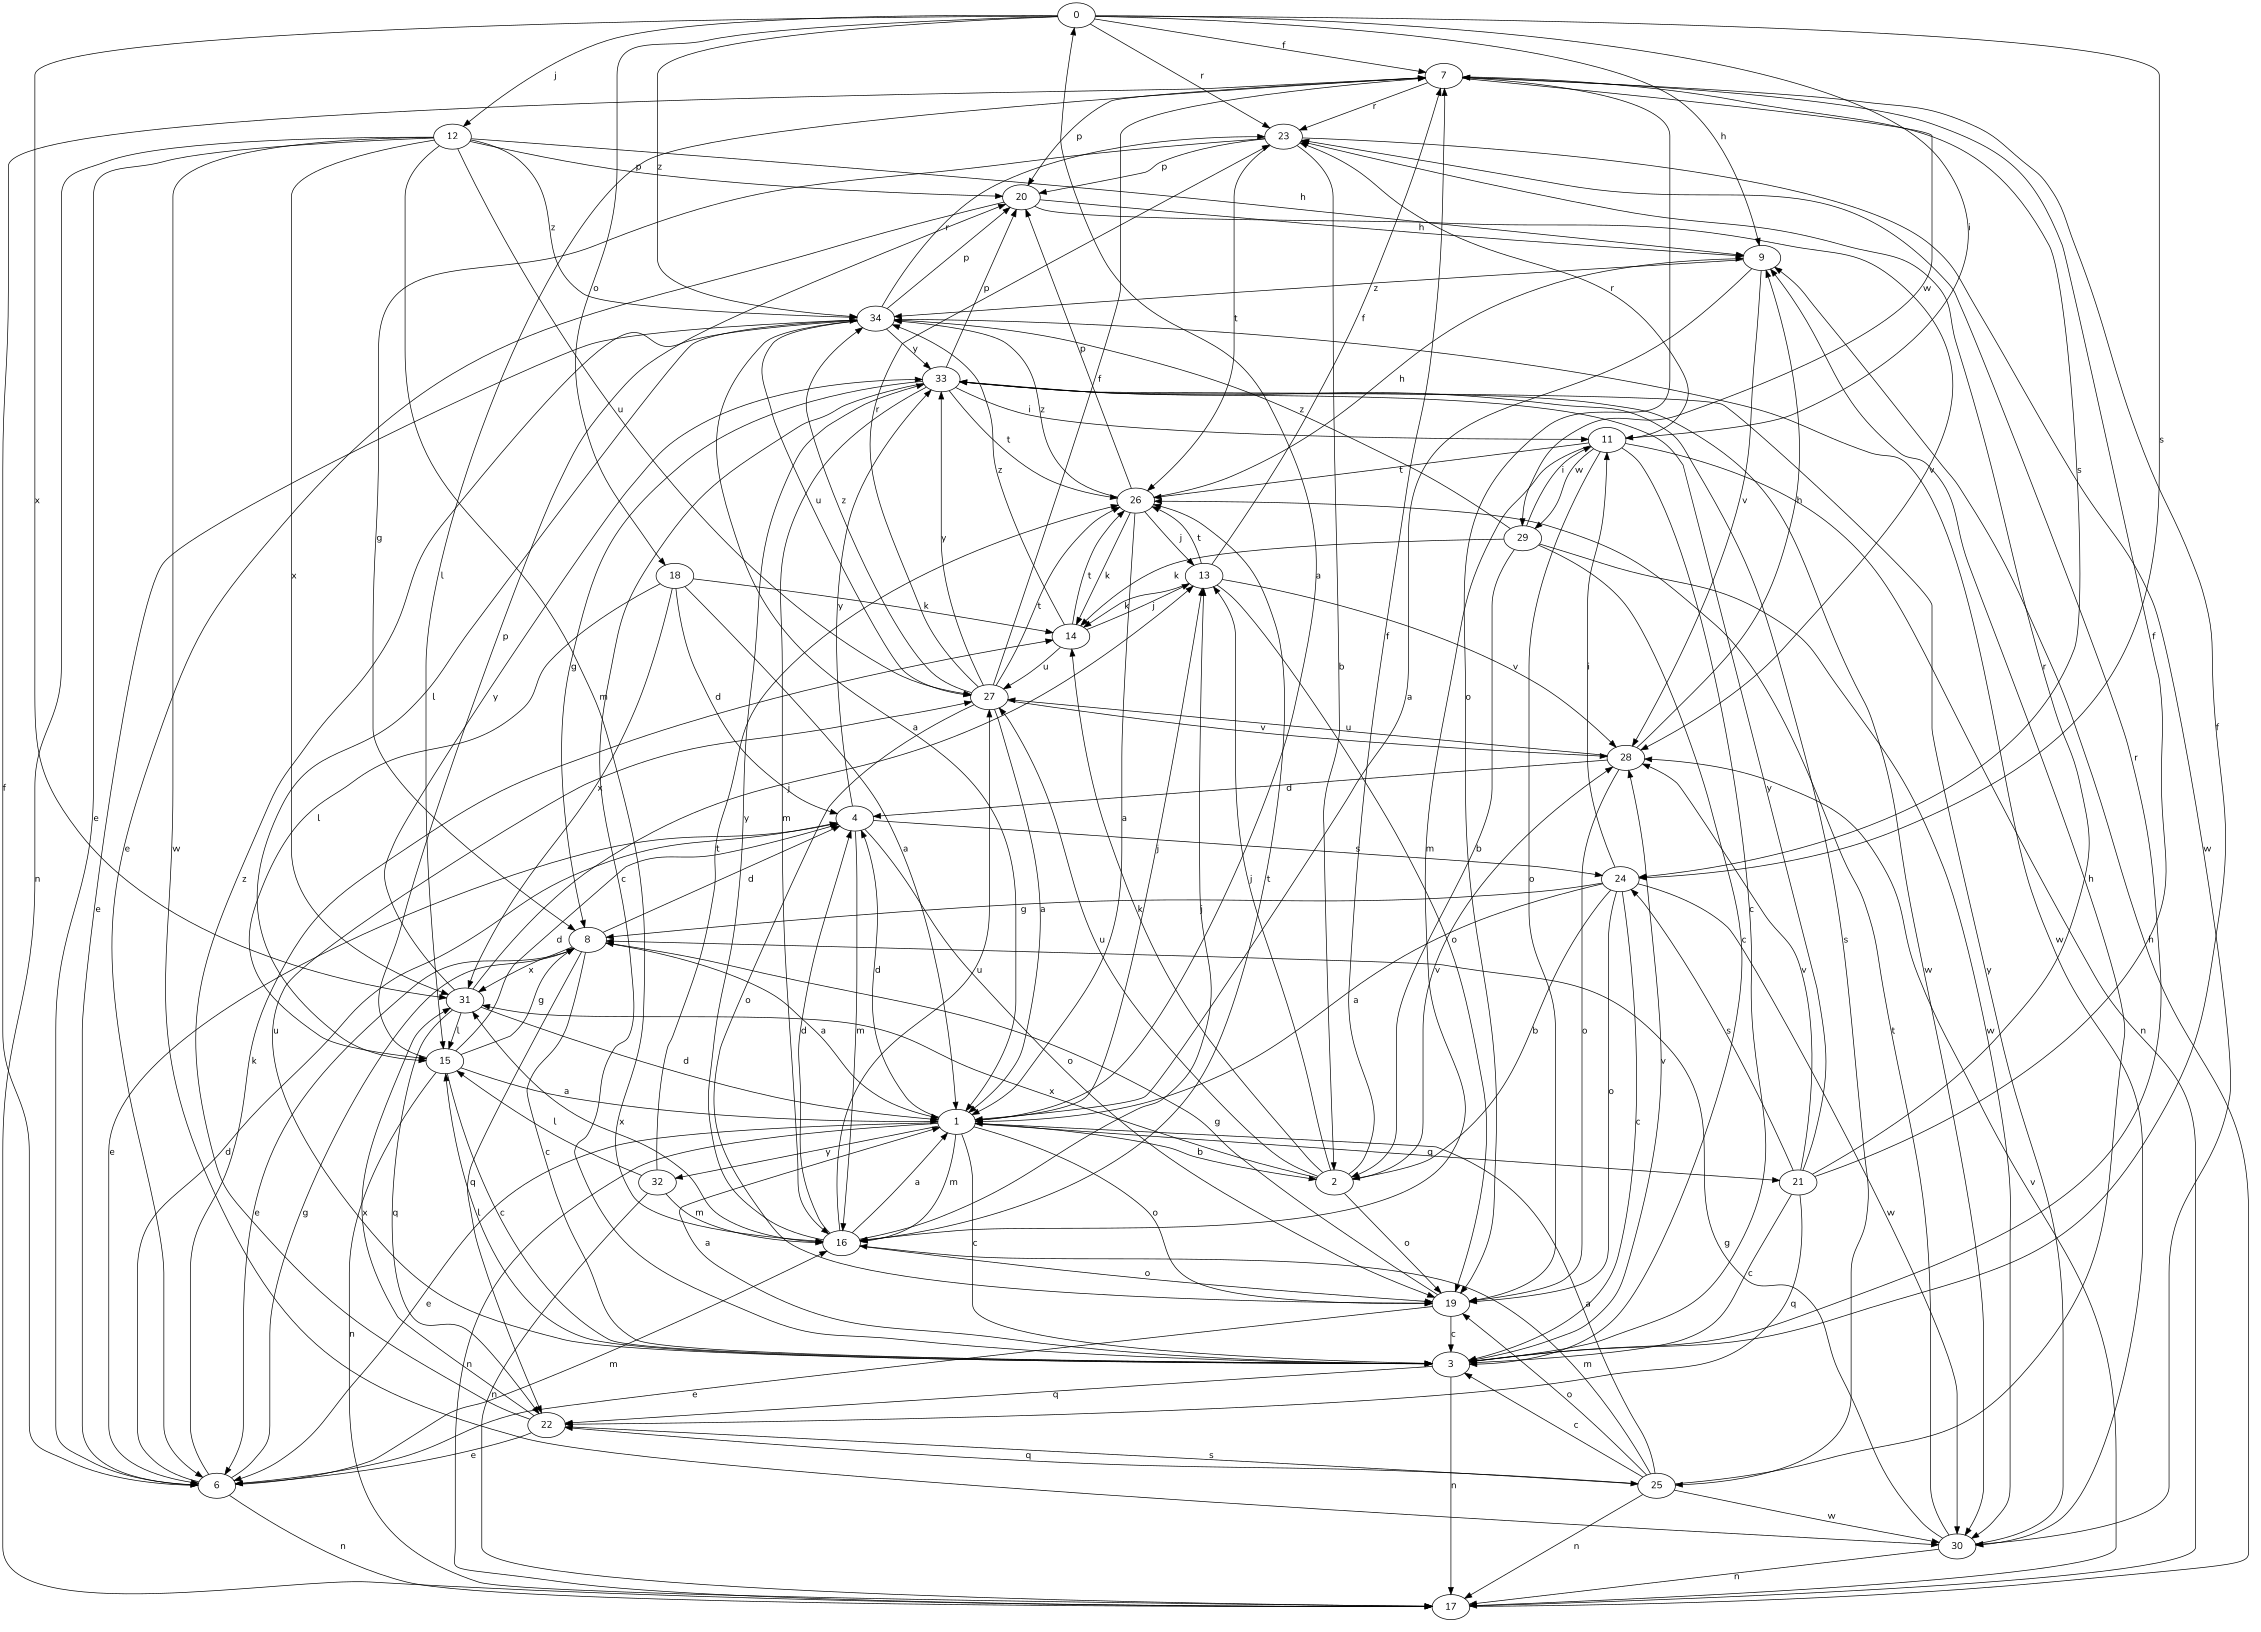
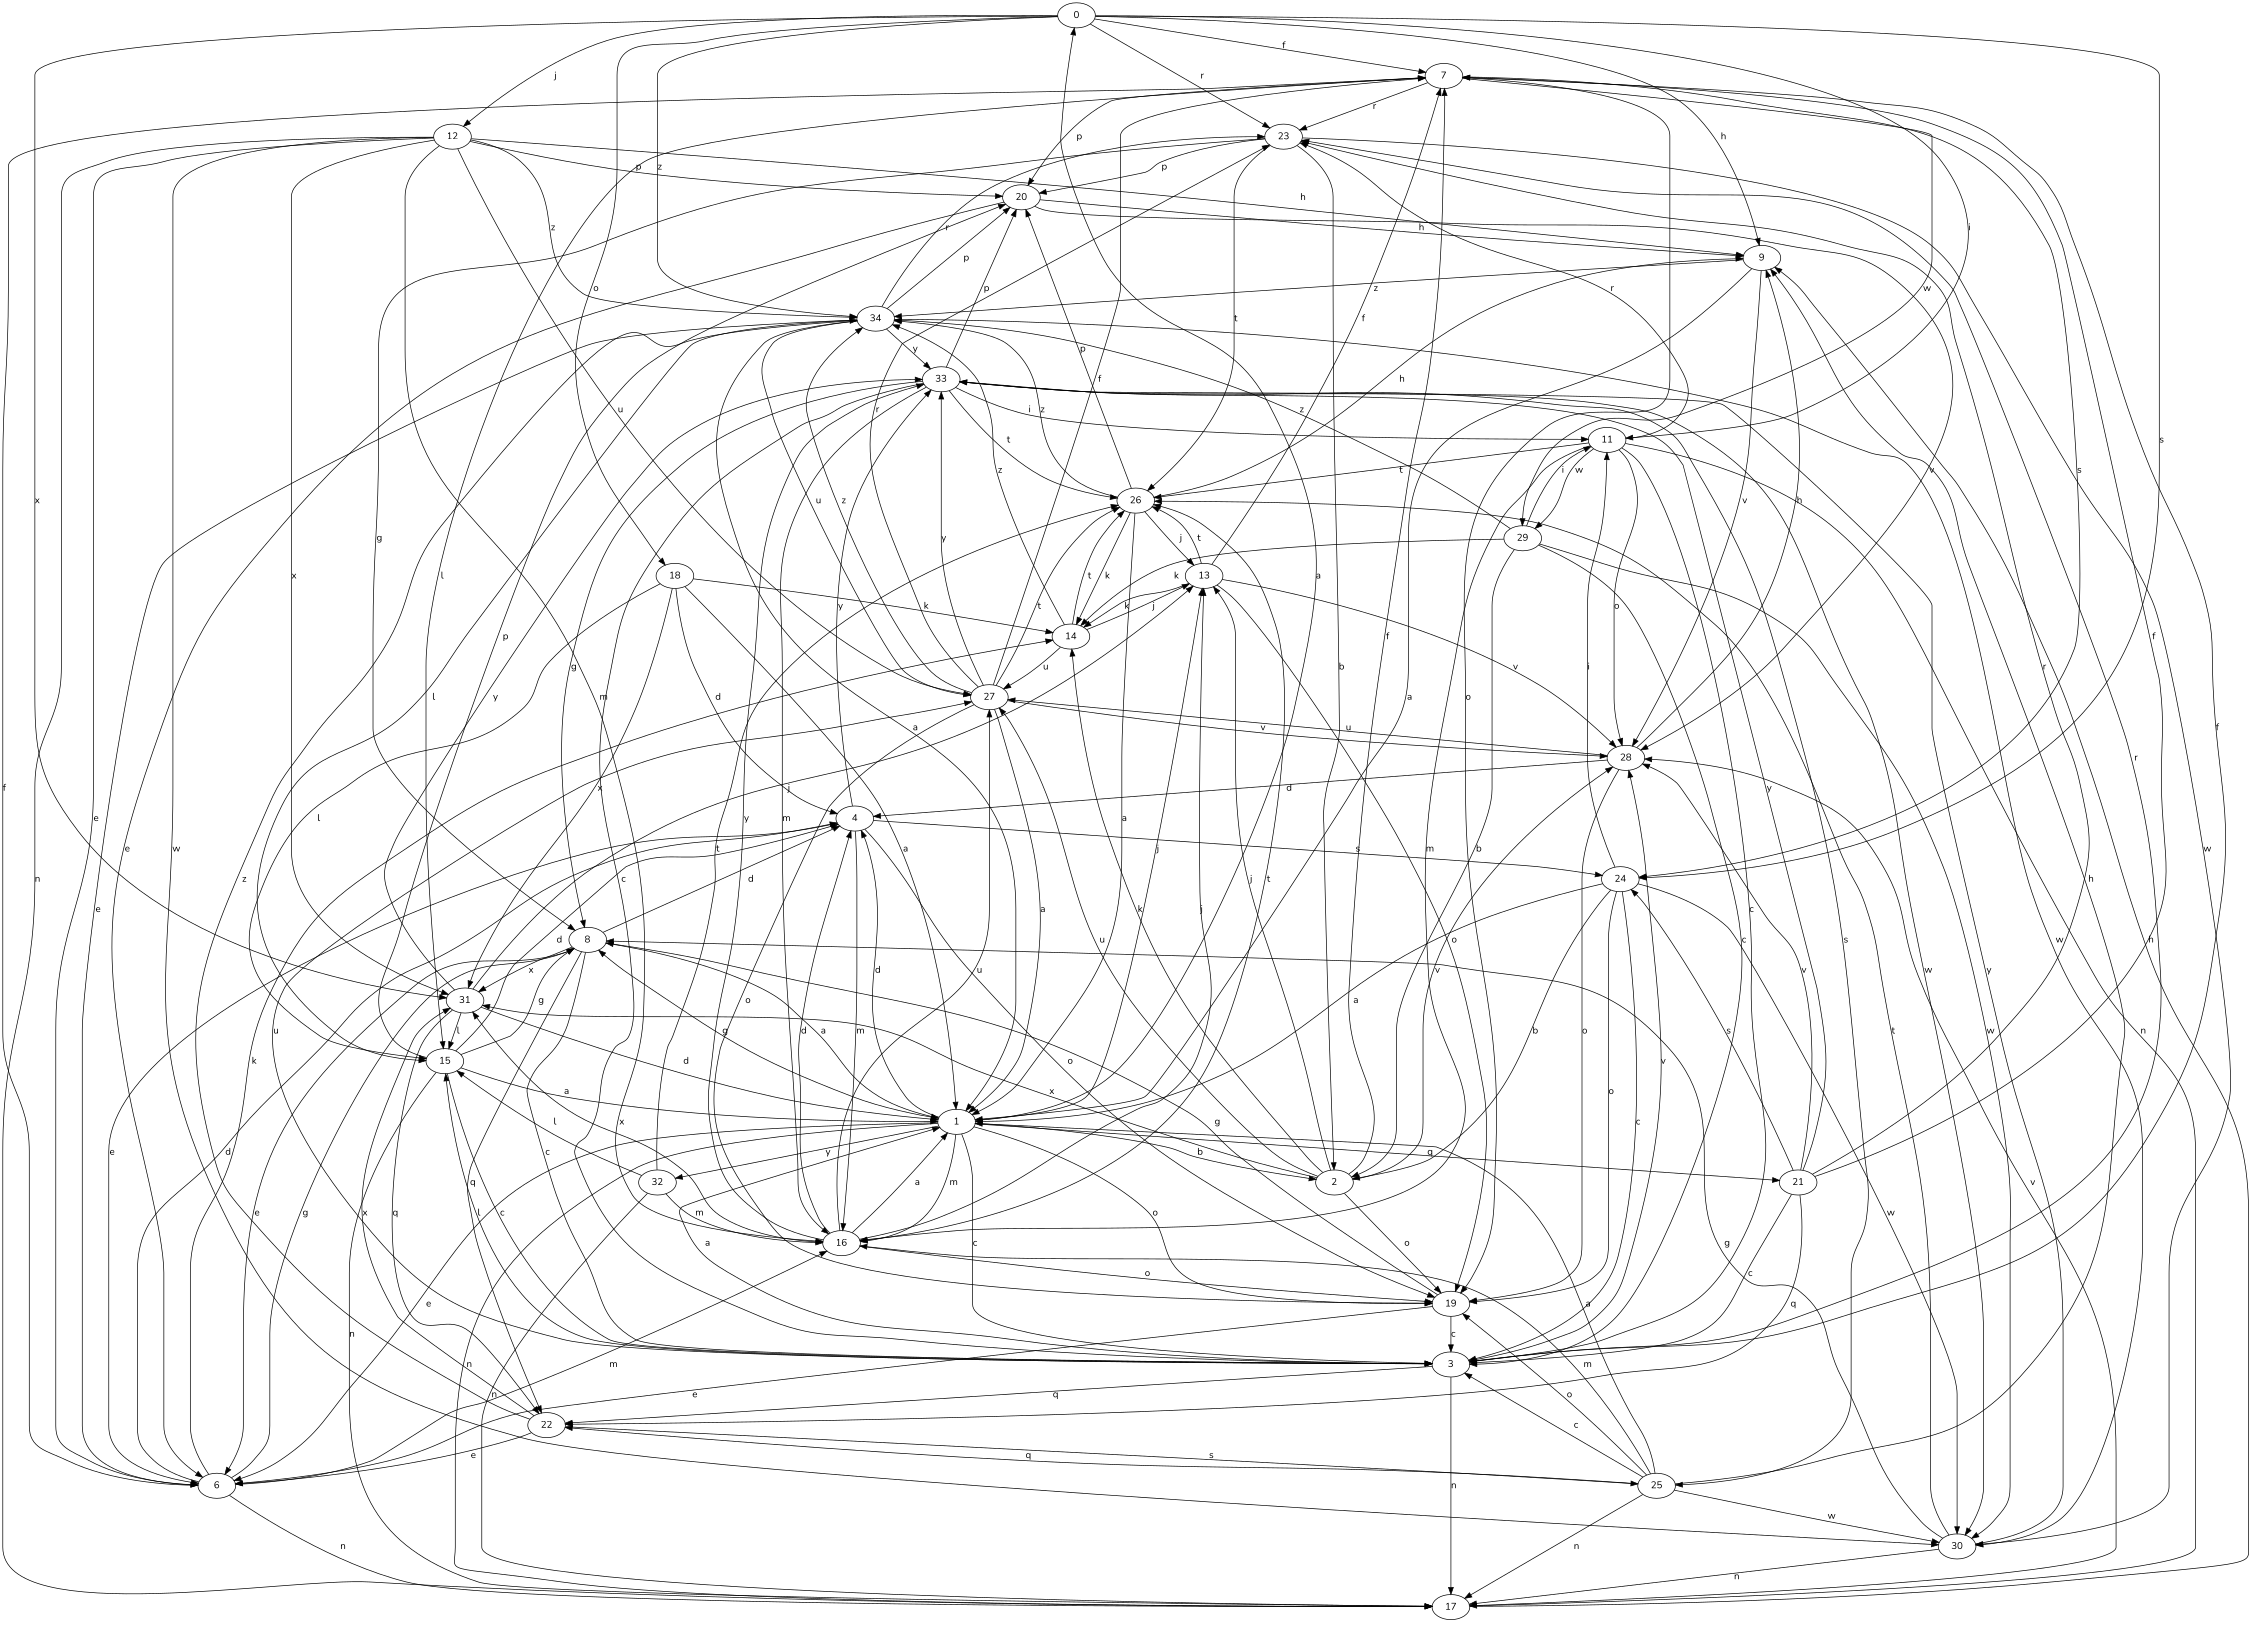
(1529, 872) -> (1616, 583)
(1108, 901) -> (761, 1057)
